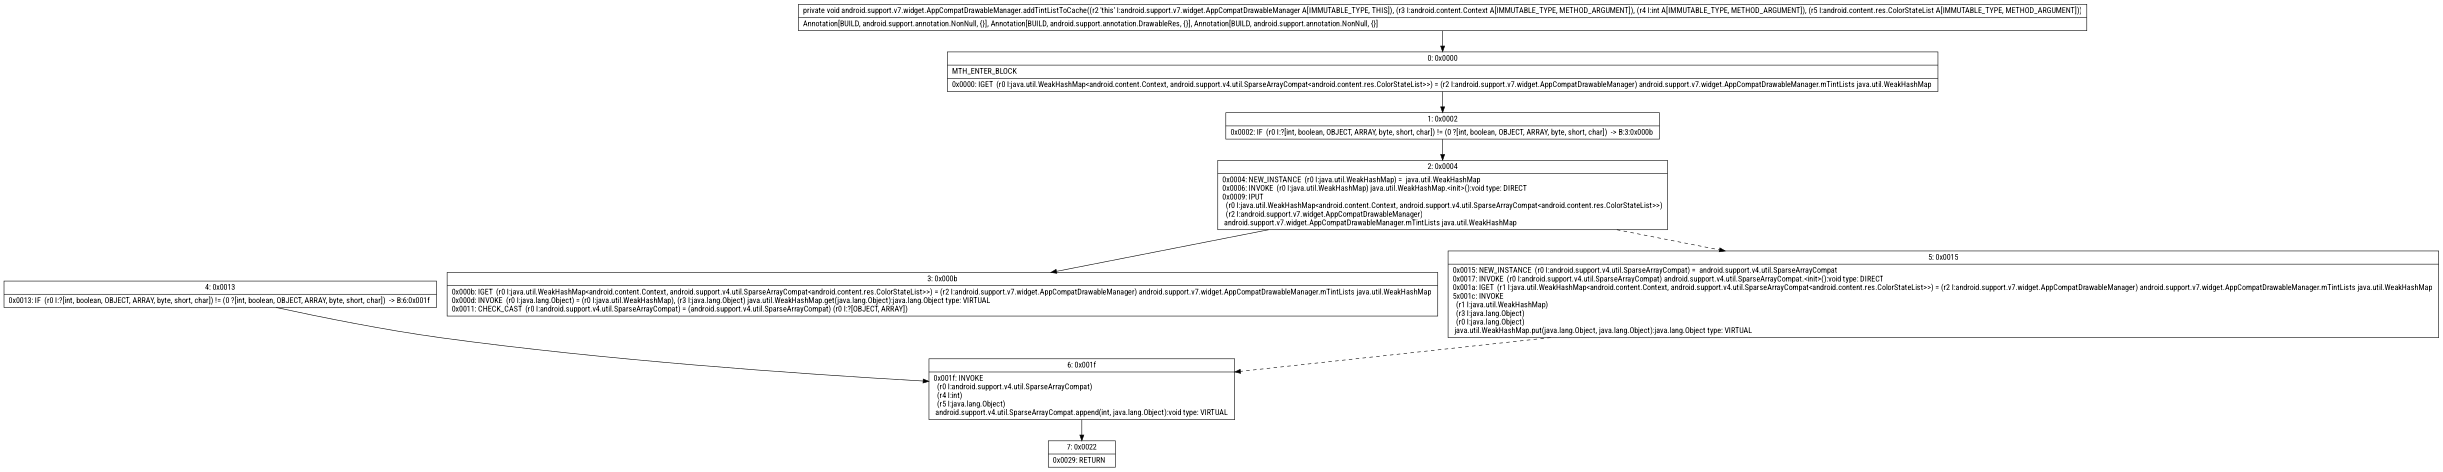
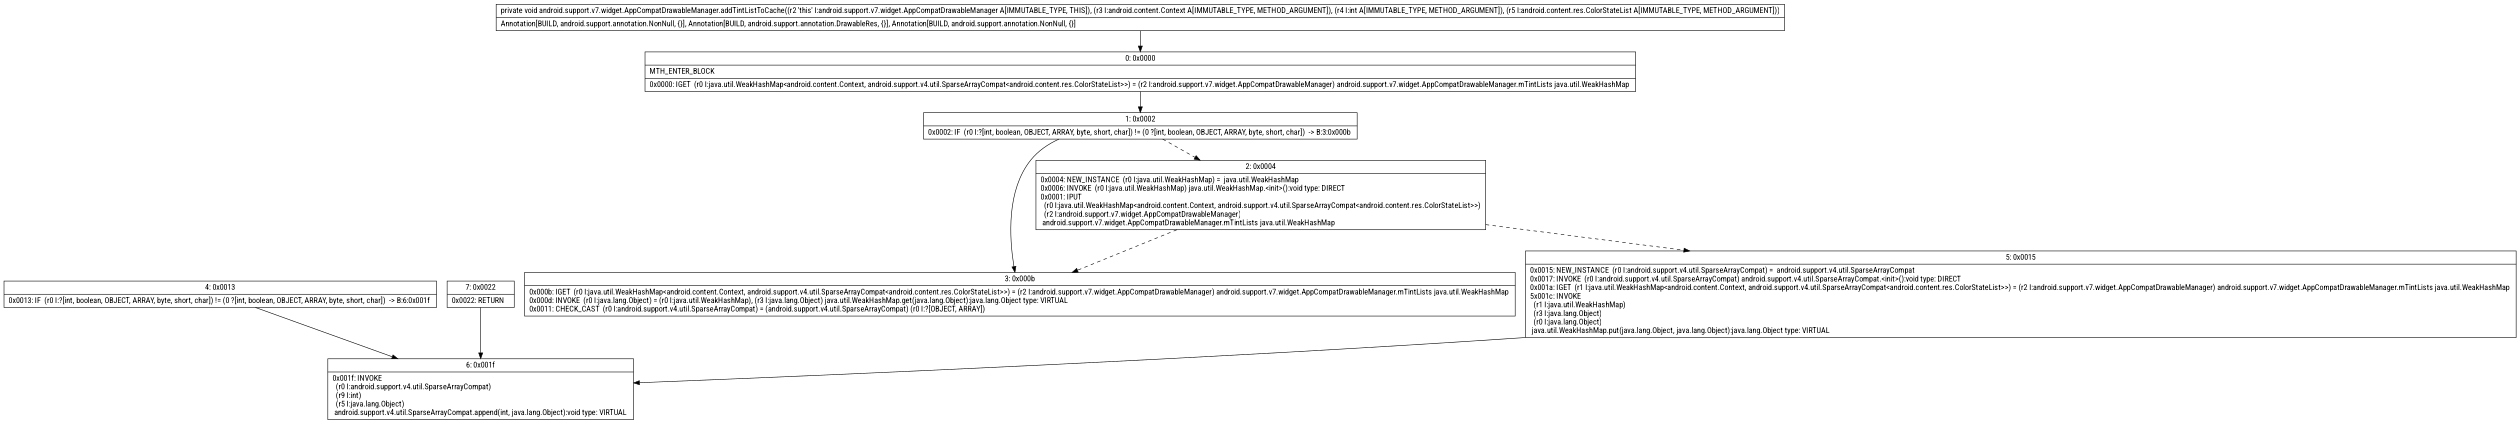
(1443, 147) -> (1179, 148)
none -> (1015, 194)
(1245, 197) -> (1063, 197)
(1162, 251) -> (1127, 250)
(1396, 354) -> (1083, 363)
(948, 396) -> (347, 396)
(1082, 427) -> (481, 330)
(1082, 460) -> (481, 301)
